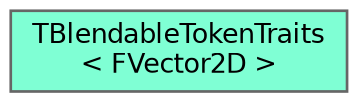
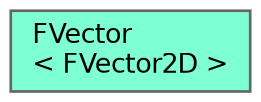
(179, 51) -> (130, 51)
